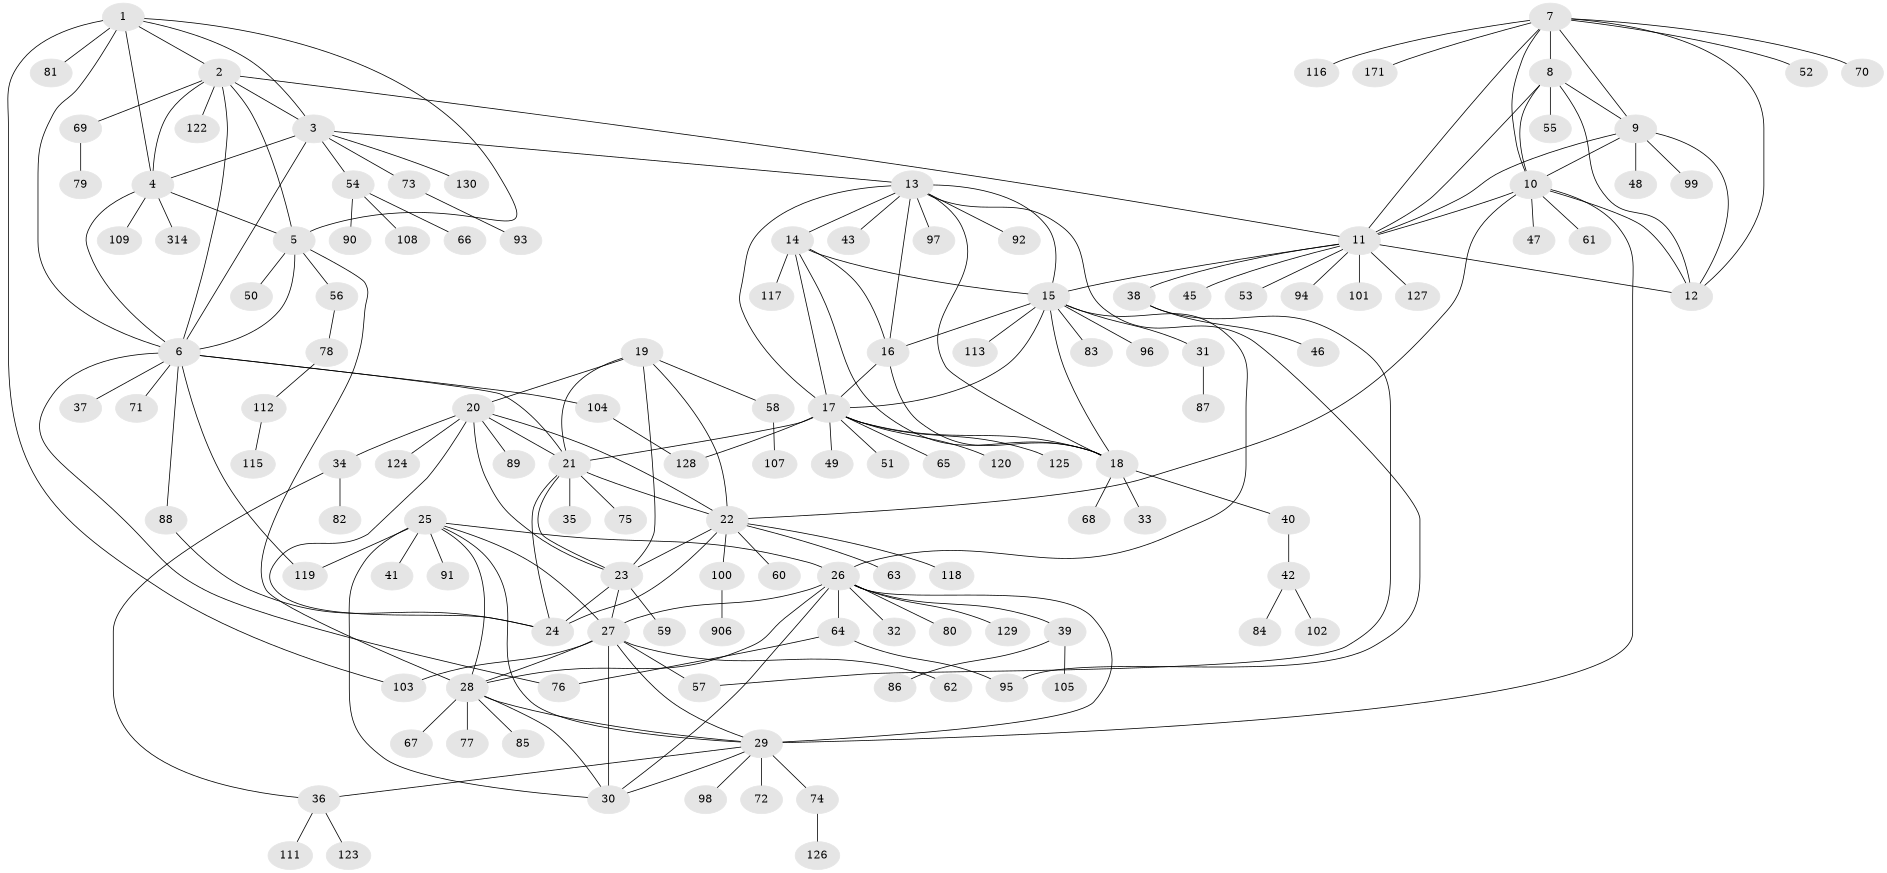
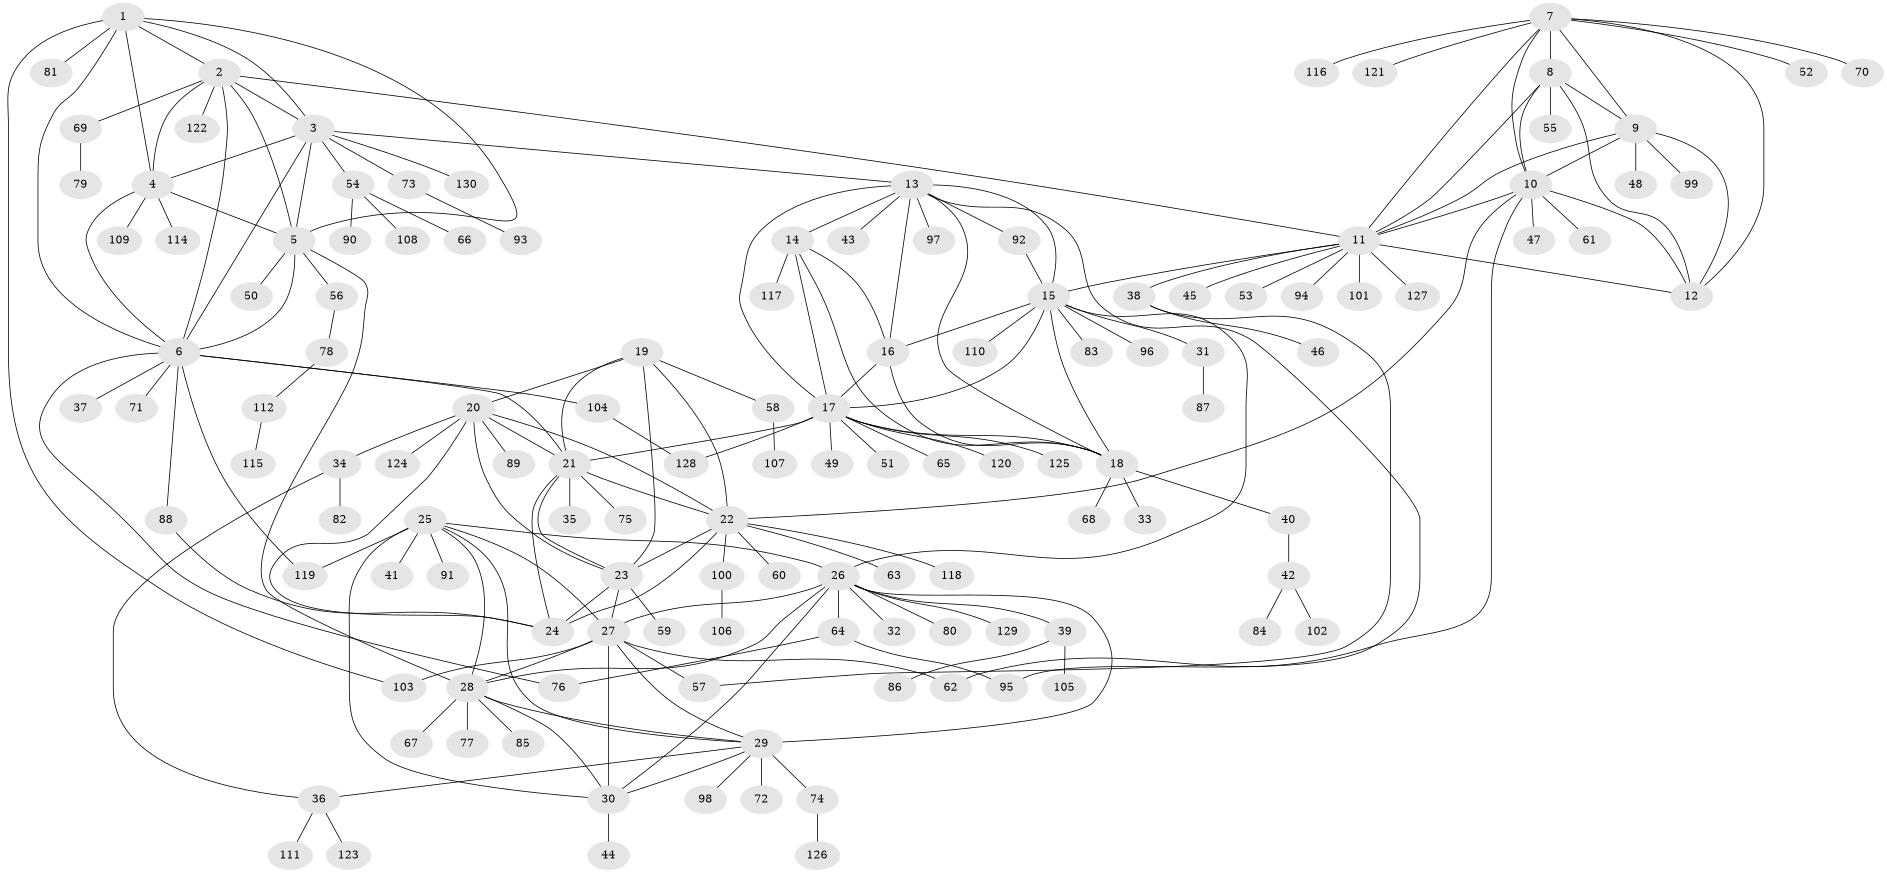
(1375, 73) -> (1375, 73)
none -> (304, 185)
(178, 241) -> (178, 241)
(917, 278) -> (1034, 269)
(975, 352) -> (975, 352)
(722, 632) -> (722, 632)
(1459, 696) -> (1435, 633)
none -> (609, 856)
